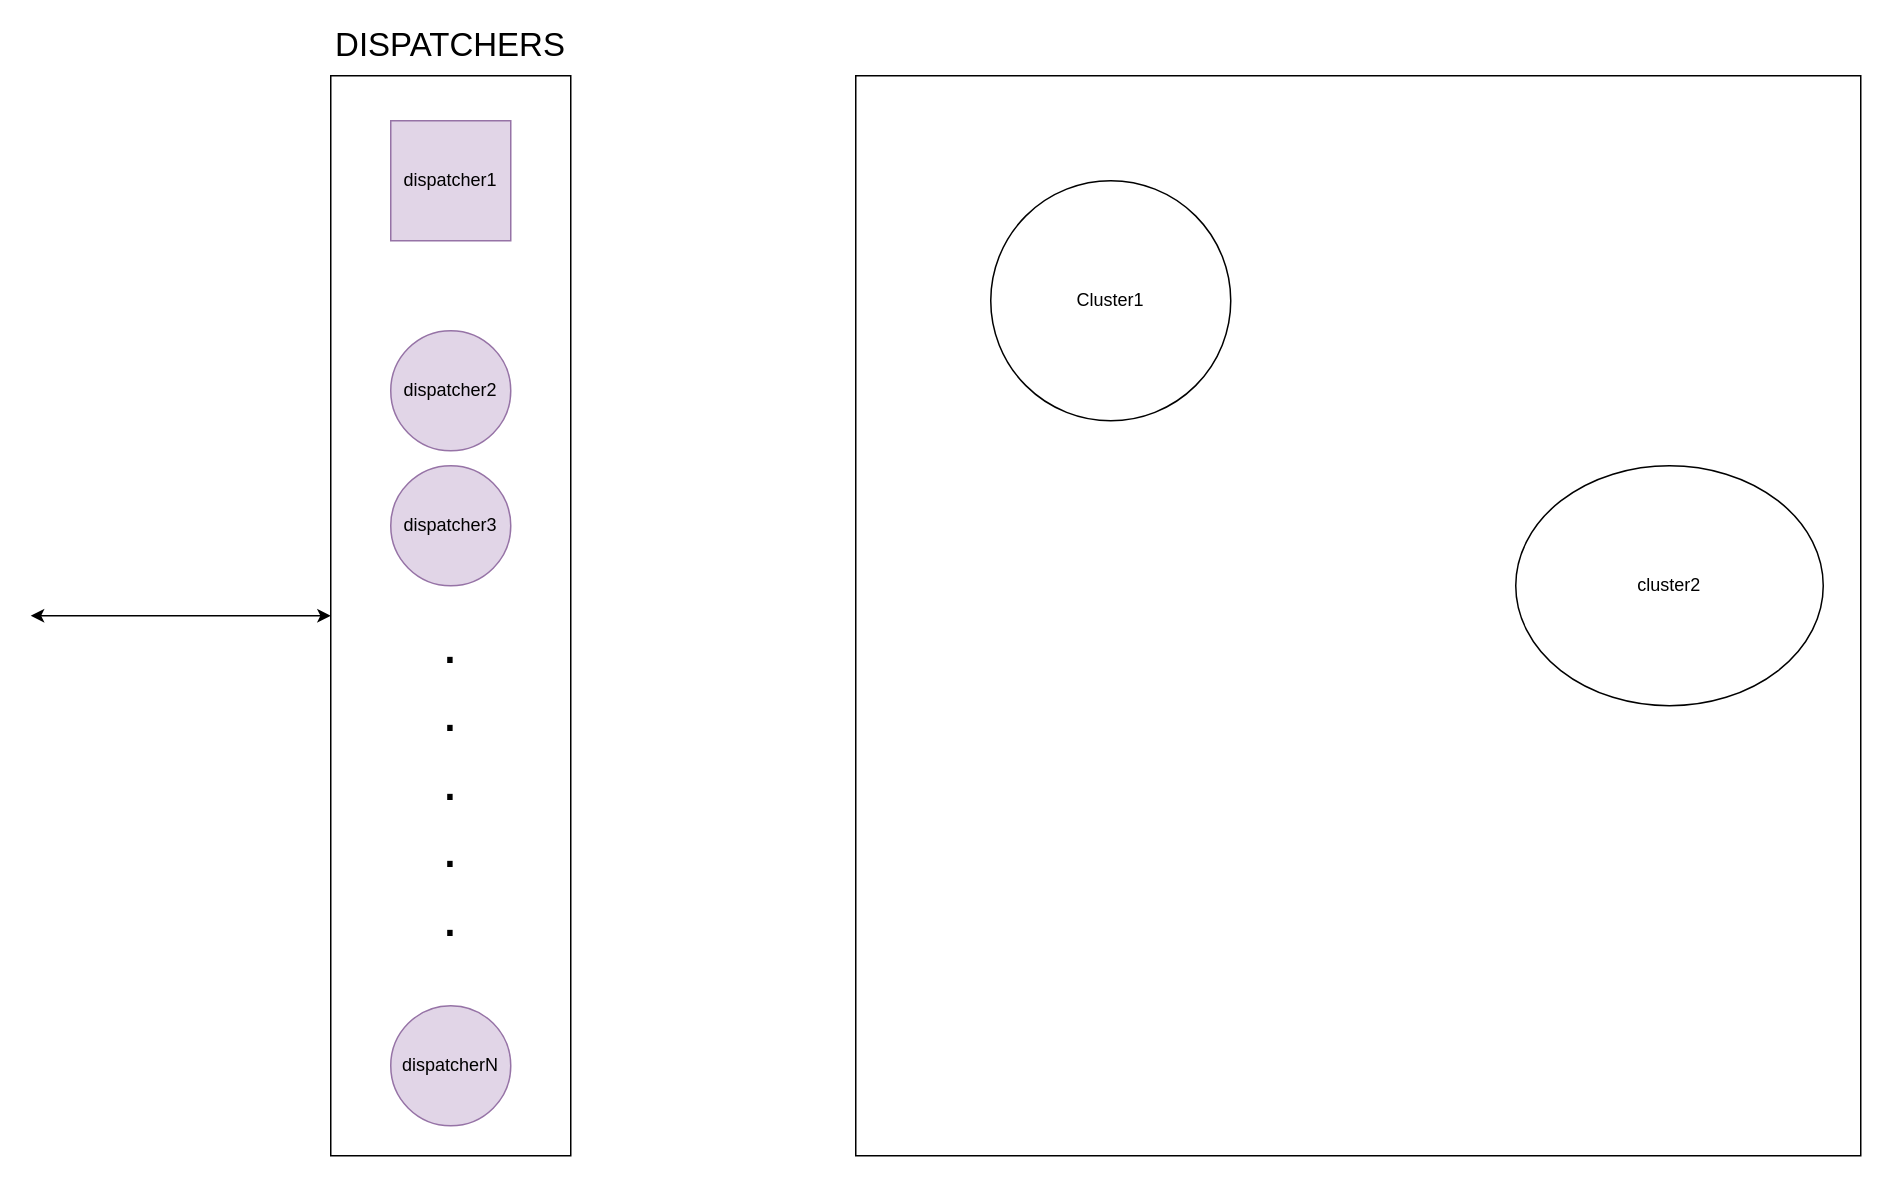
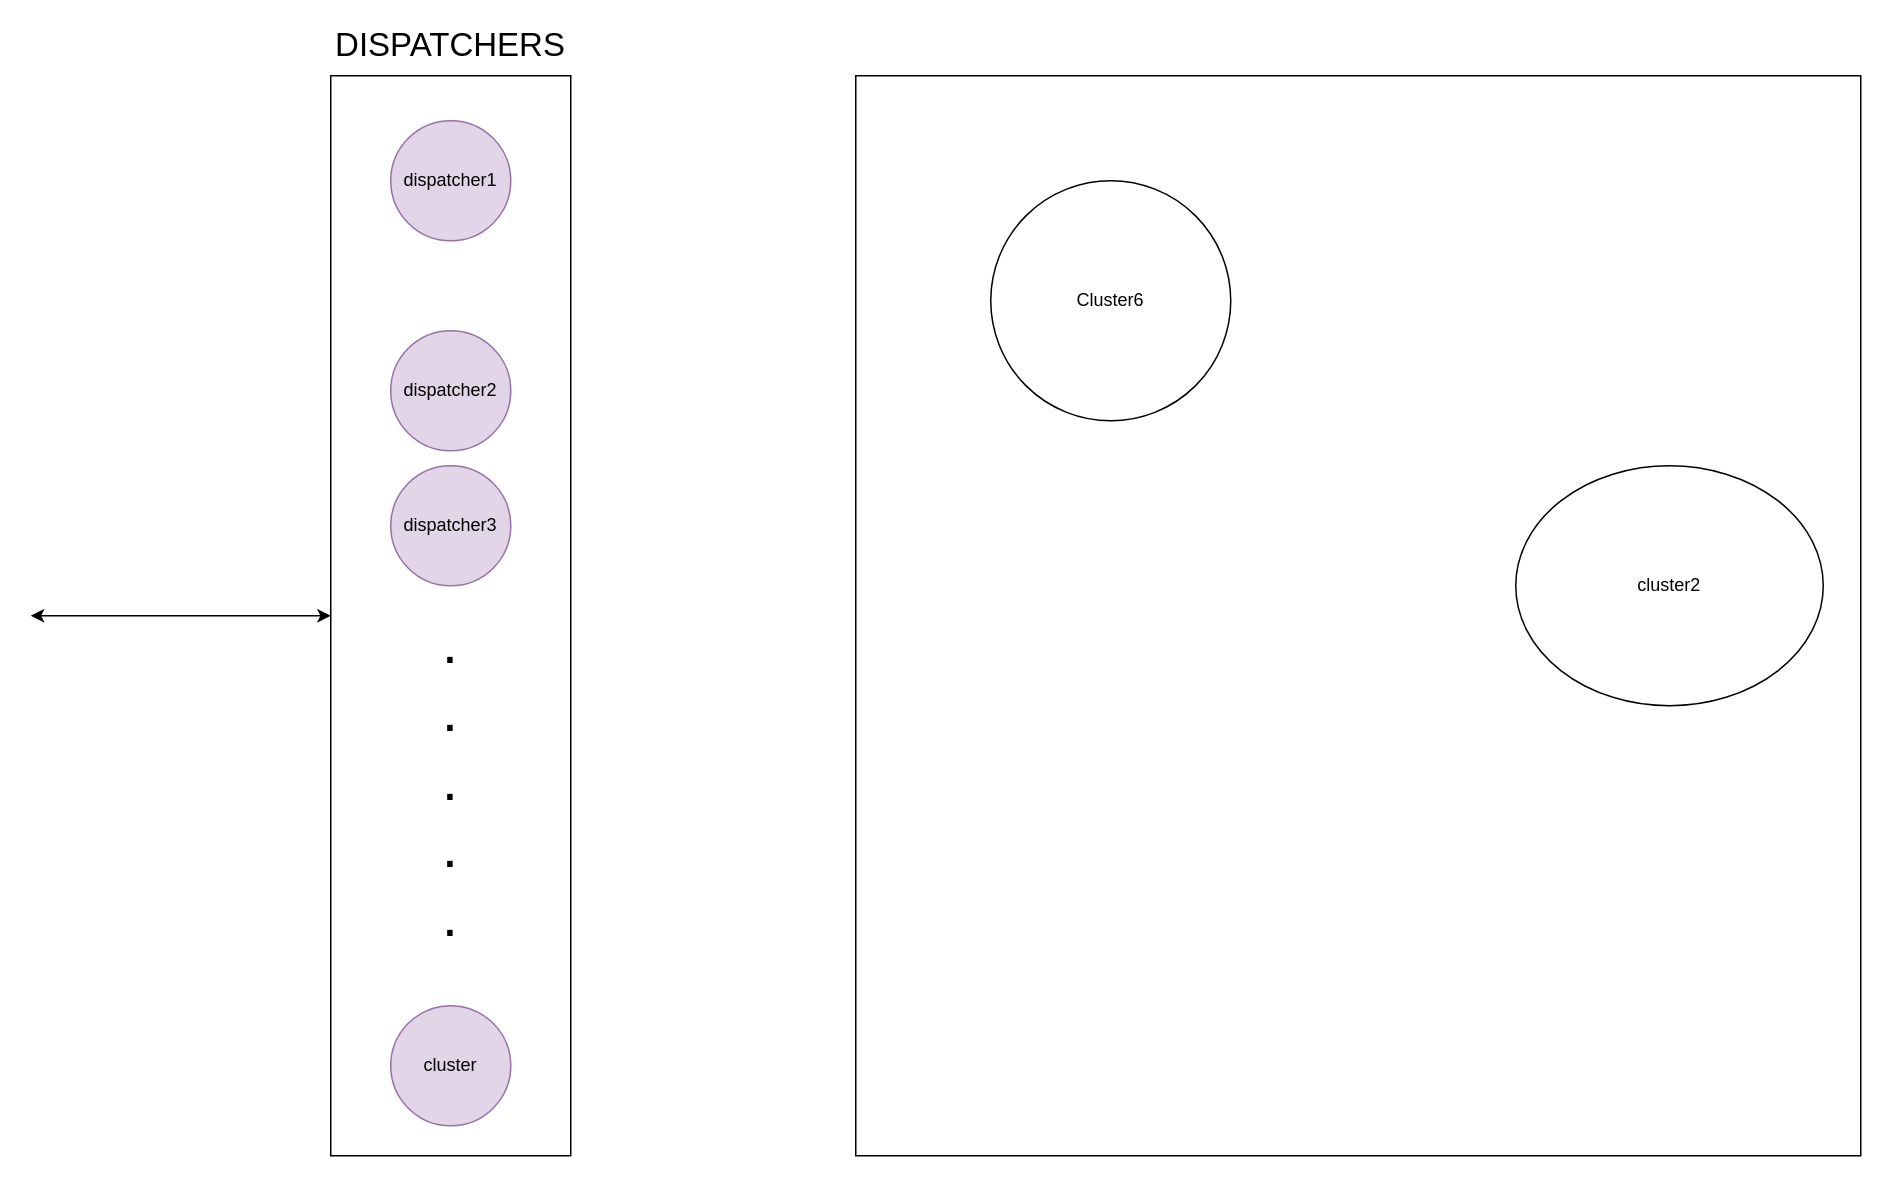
(451, 181) -> (451, 181)
(1111, 301) -> (1111, 301)
(451, 1066) -> (451, 1066)
